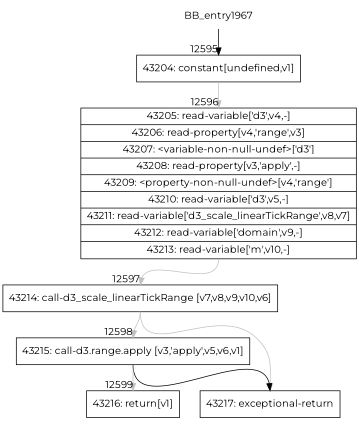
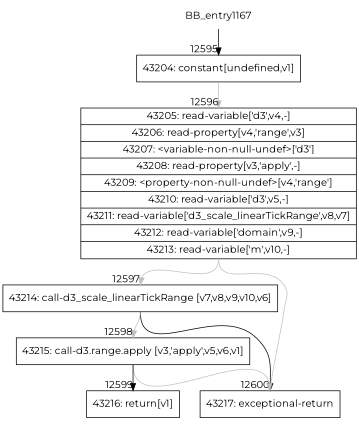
(219, 16) -> (219, 16)
none -> (287, 296)
(217, 326) -> (217, 326)
(133, 378) -> (133, 378)
(198, 379) -> (198, 379)
